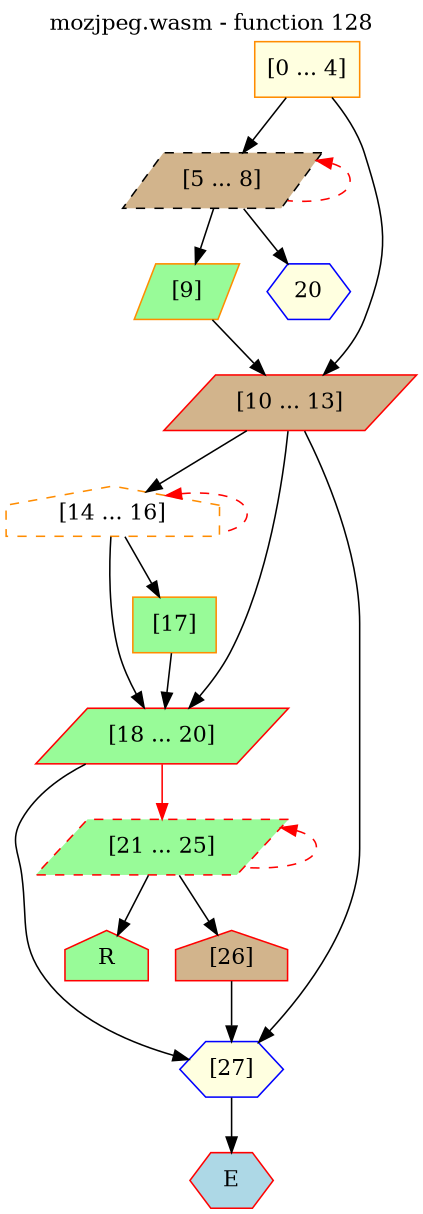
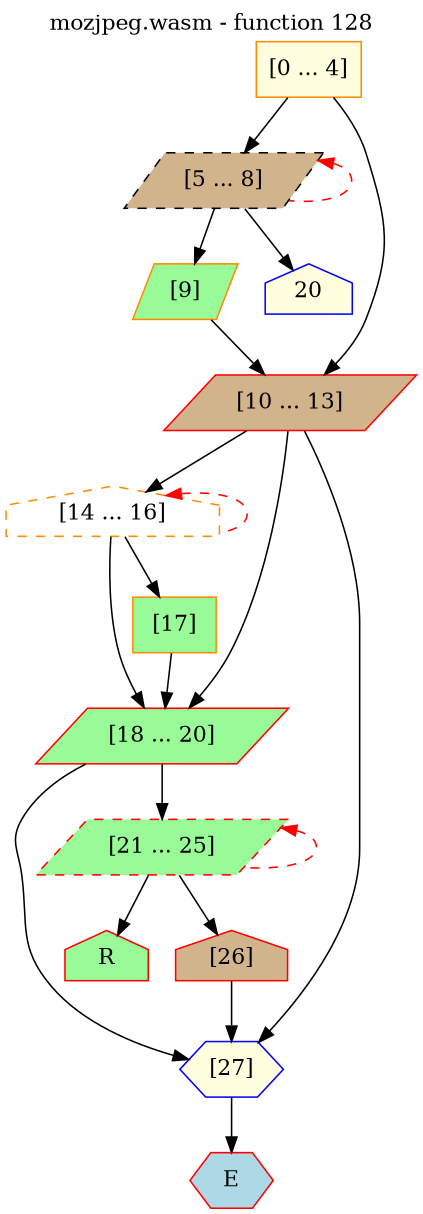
(309, 292) -> (309, 292)
(162, 784) -> (162, 784)
